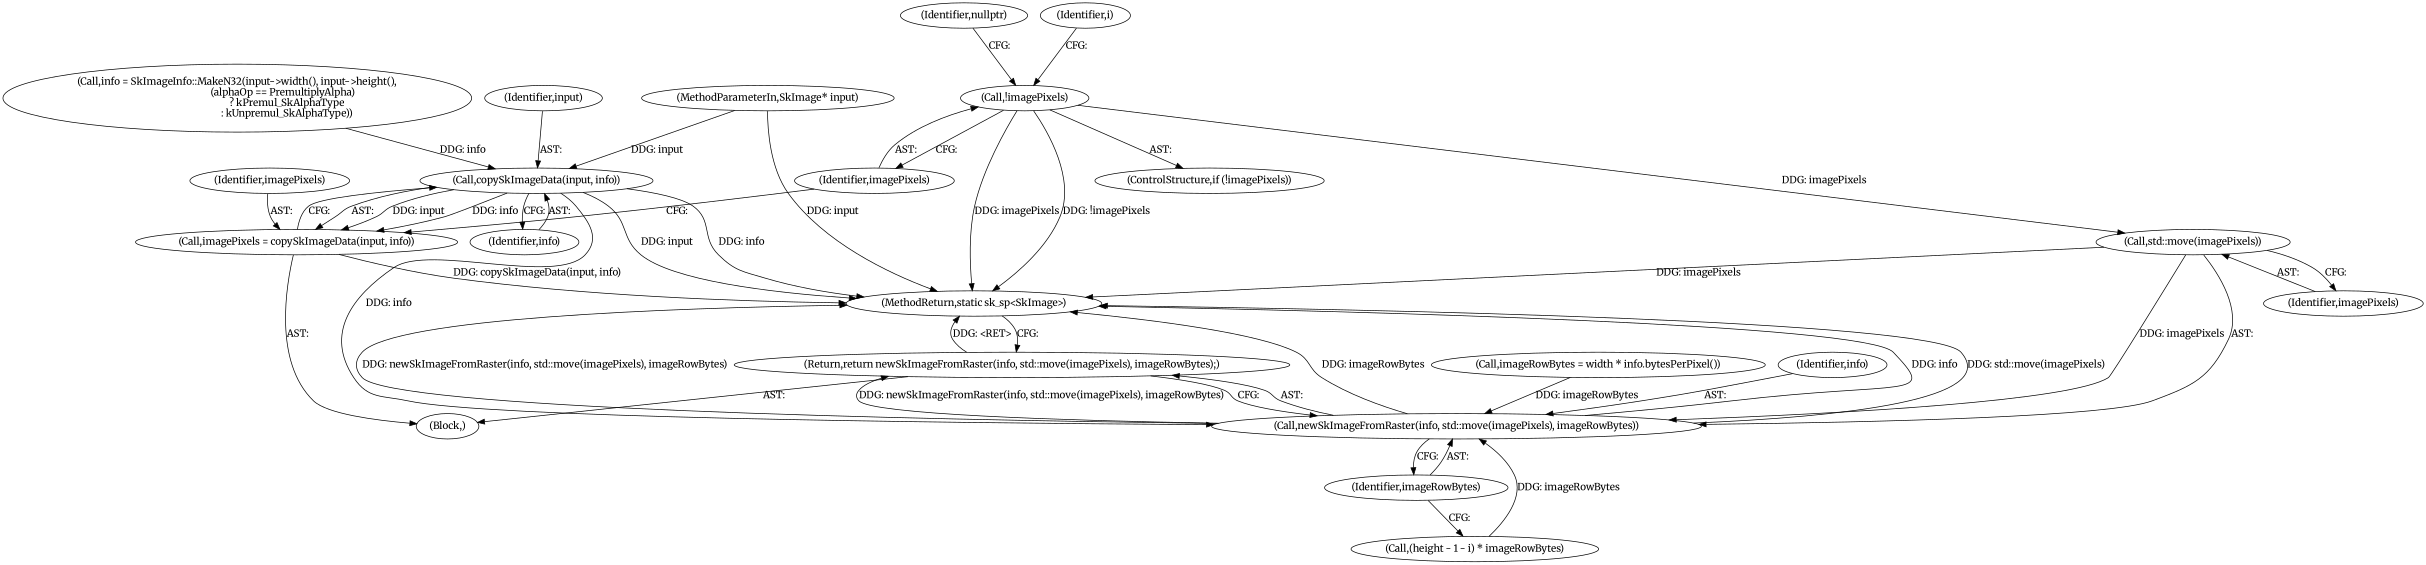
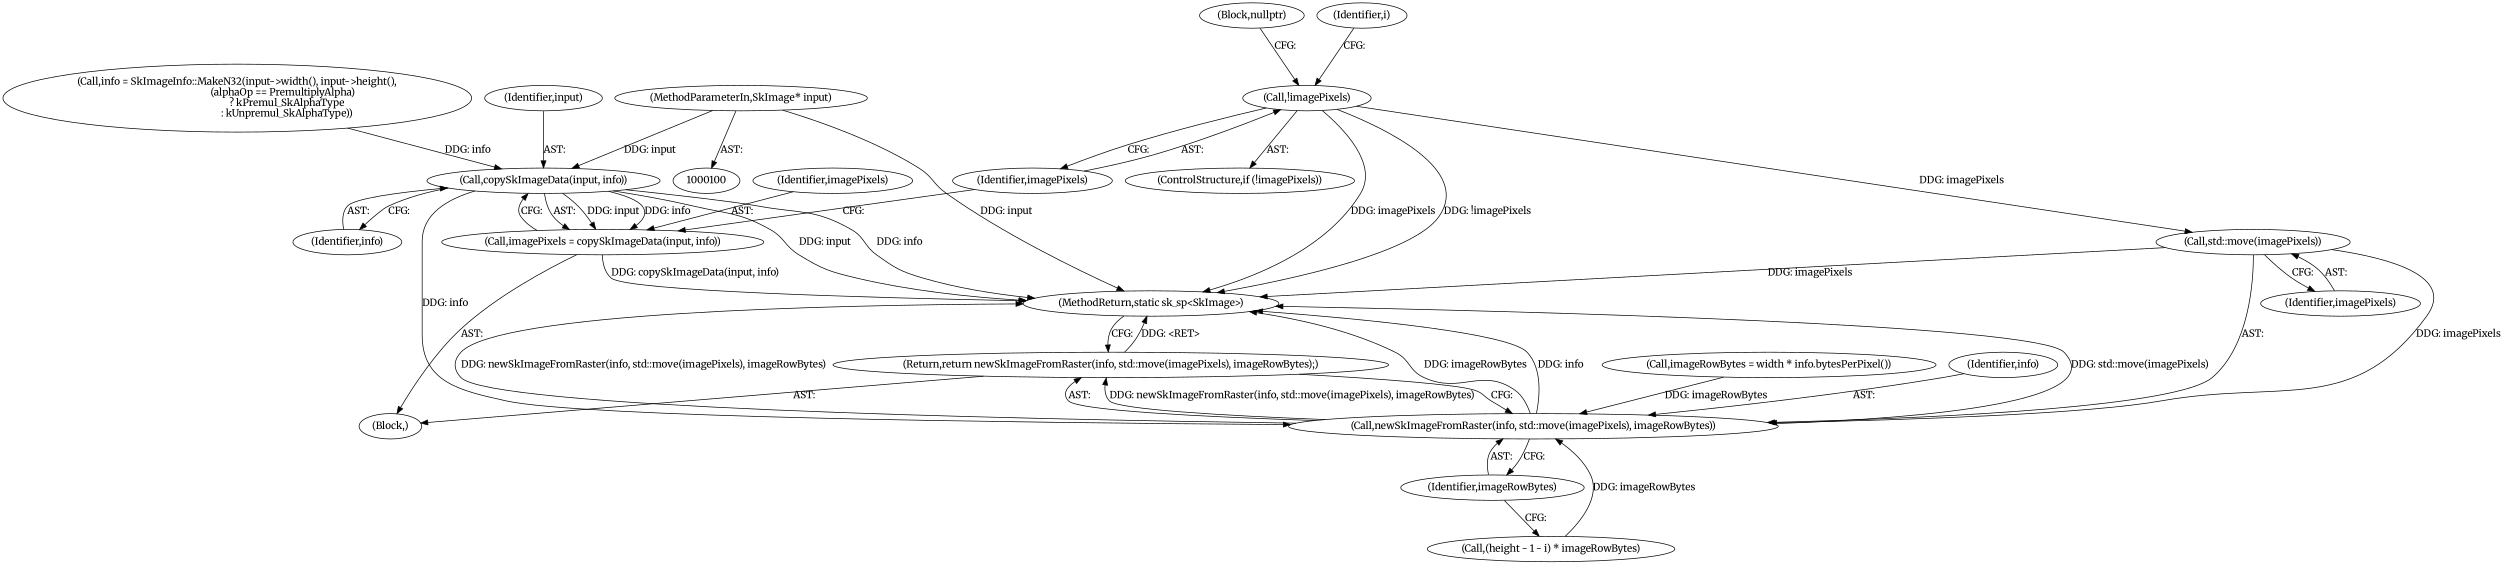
(964, 16) -> (1252, 16)
none -> (707, 181)
